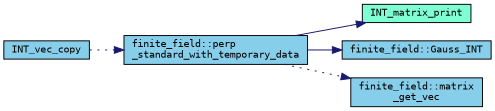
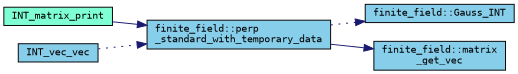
(326, 30) -> (125, 23)
(47, 50) -> (58, 53)
(320, 50) -> (343, 24)
(313, 70) -> (347, 46)
